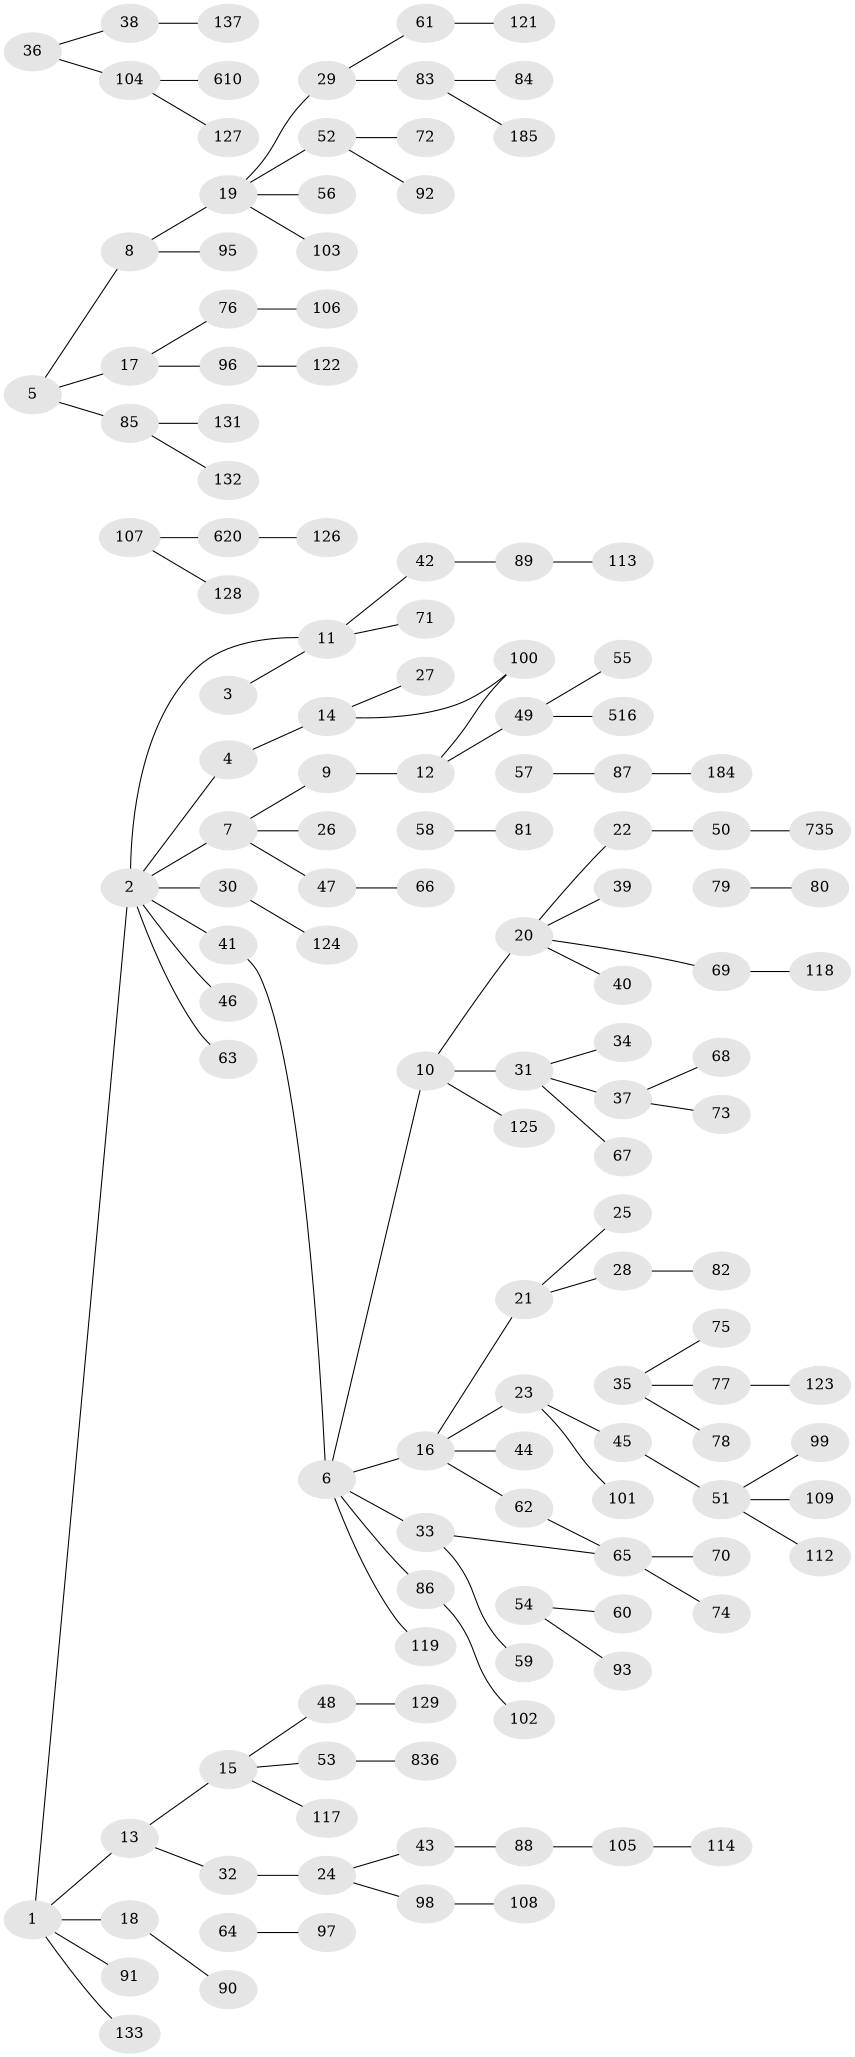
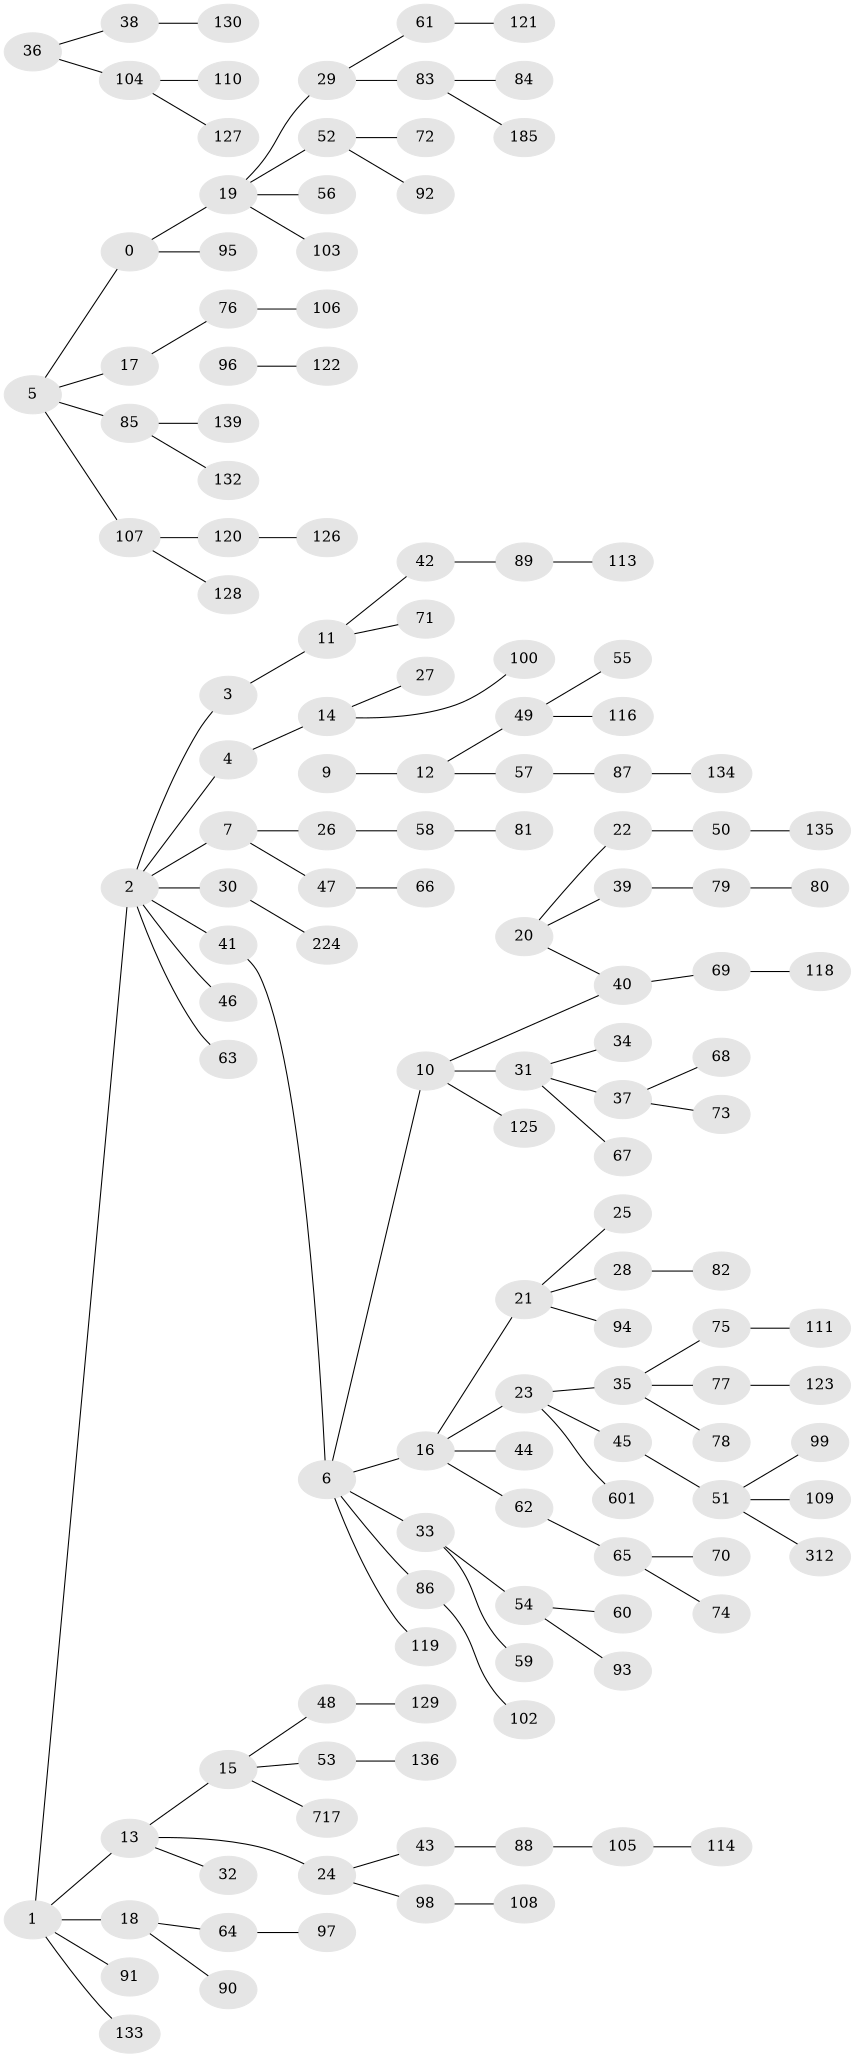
(228, 23) -> (228, 23)
(228, 80) -> (228, 80)
(130, 252) -> (130, 252)
(179, 366) -> none
(228, 423) -> (228, 423)
none -> (81, 466)
(228, 538) -> (228, 538)
(165, 711) -> (169, 787)
(473, 716) -> (475, 774)
(623, 716) -> (623, 716)
(722, 774) -> (722, 774)
(278, 802) -> none
none -> (377, 831)
(820, 831) -> (820, 831)
none -> (672, 888)
(327, 945) -> (327, 945)
(624, 951) -> (672, 978)
(474, 1003) -> (524, 1028)
none -> (623, 1328)
none -> (820, 1328)
none -> (574, 1390)
(623, 1500) -> (623, 1500)
(524, 1545) -> (475, 1569)
(820, 1557) -> (820, 1557)
(426, 1761) -> (426, 1761)
(327, 1818) -> (327, 1818)
(278, 1875) -> (233, 1842)
none -> (179, 1926)
